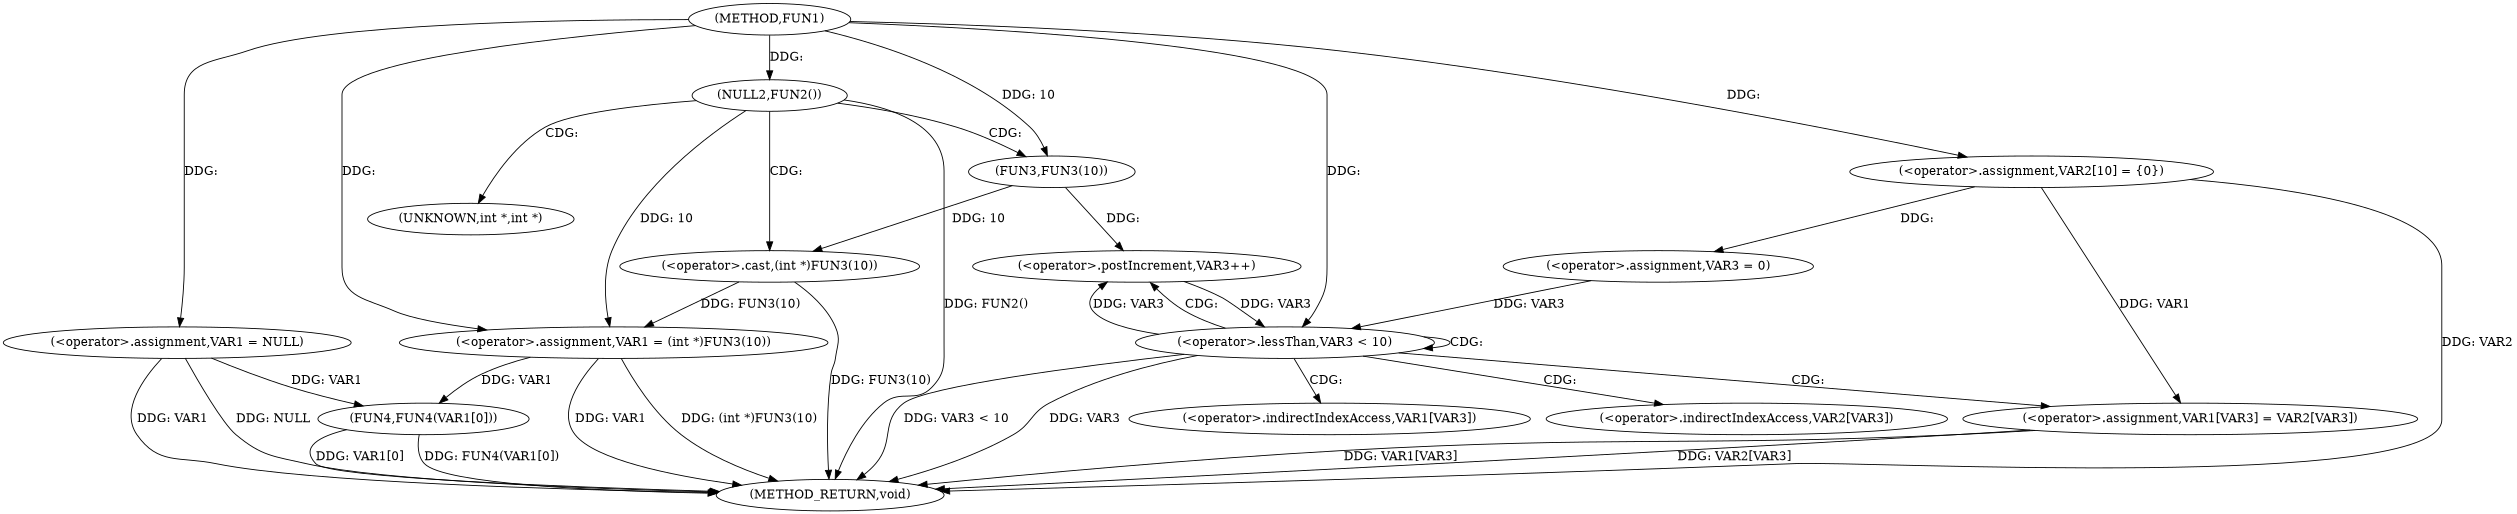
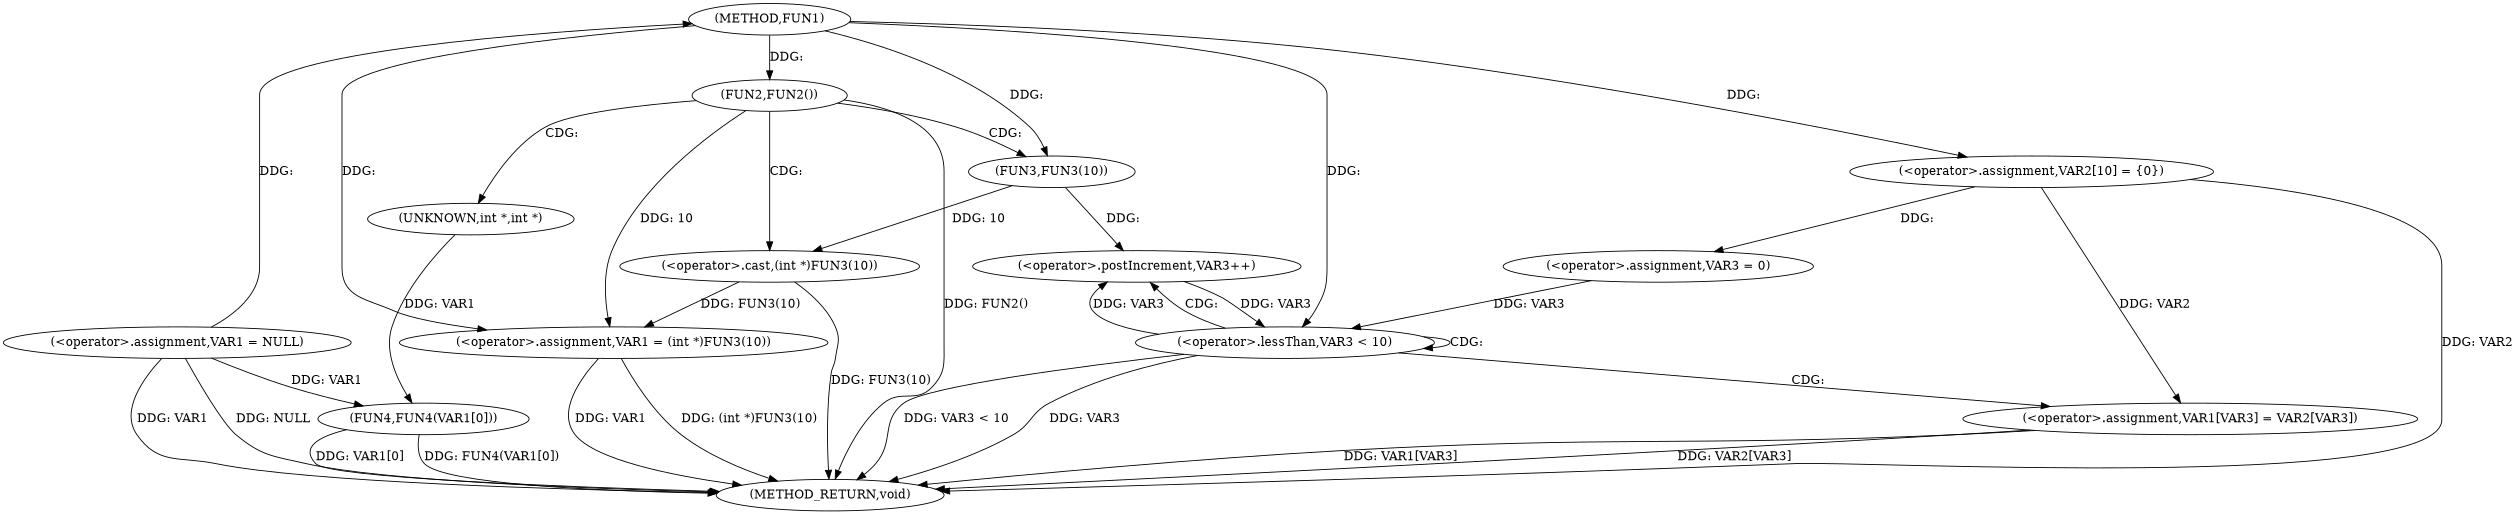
(314, 37) -> (340, 59)
(770, 96) -> (770, 96)
(1029, 96) -> (1029, 96)
(2155, 305) -> (2155, 305)
(486, 372) -> (402, 304)
(1330, 419) -> none
(1747, 419) -> none
